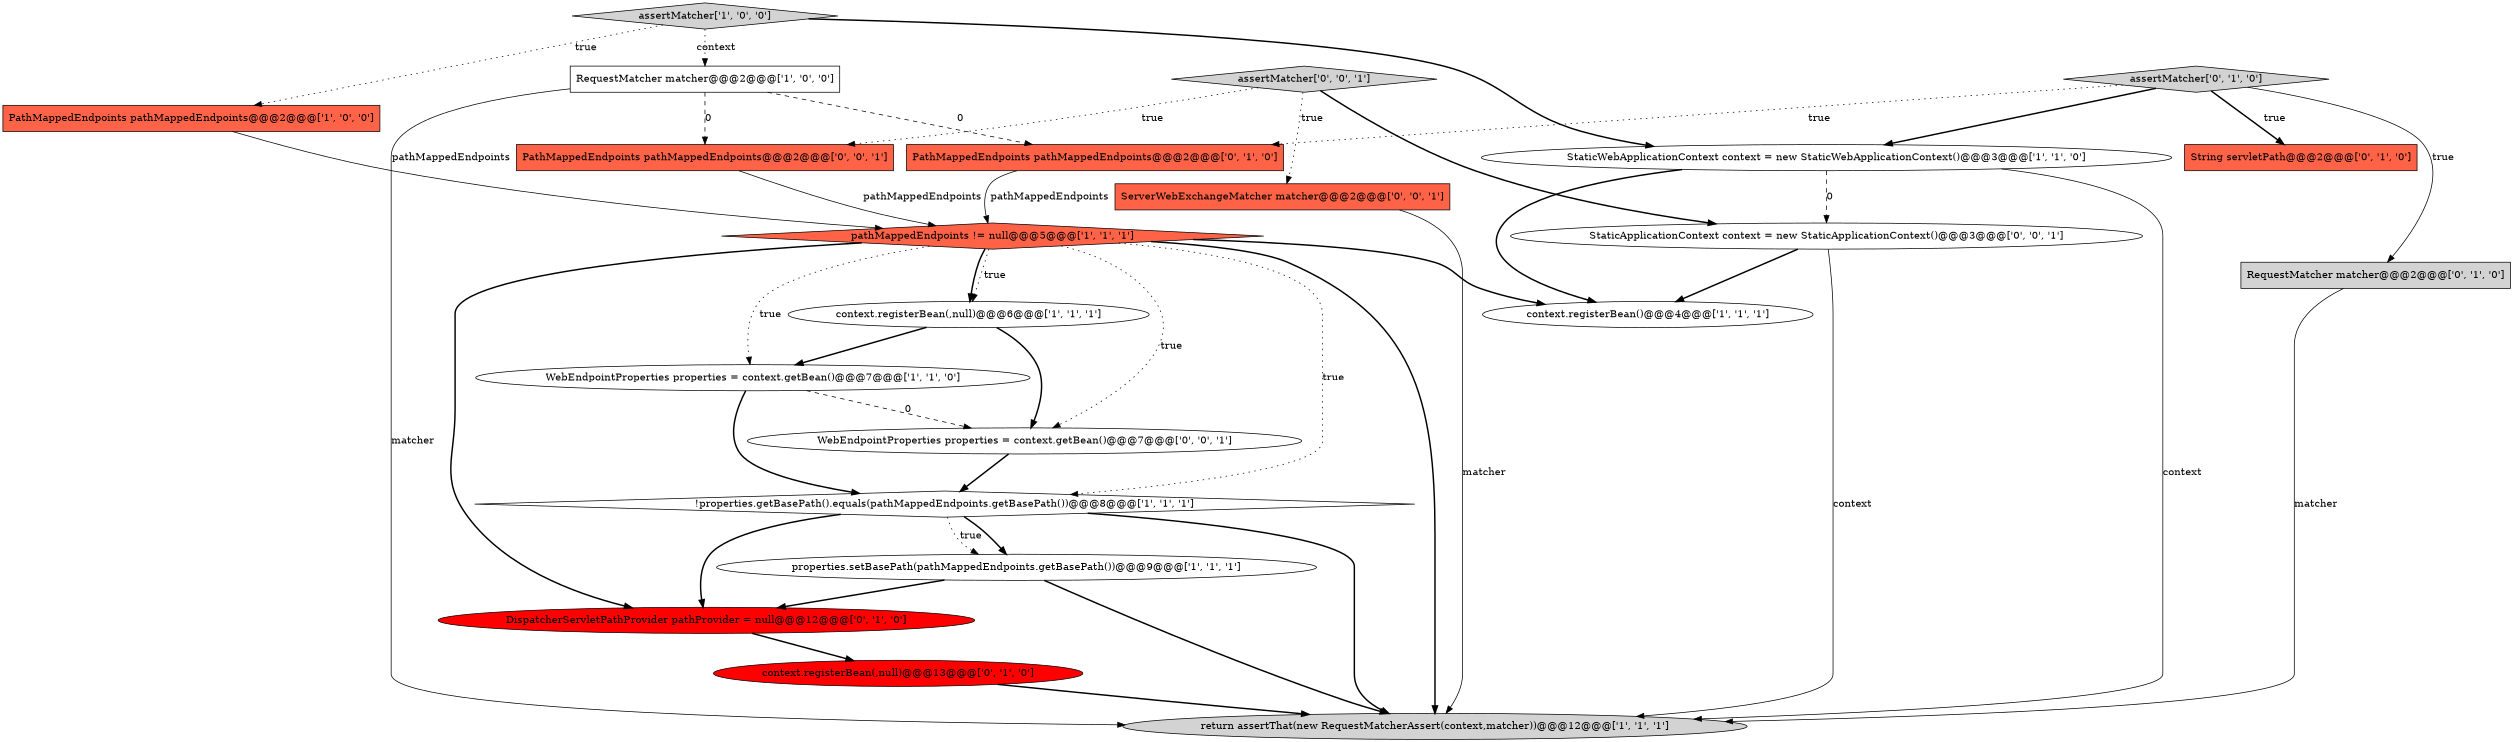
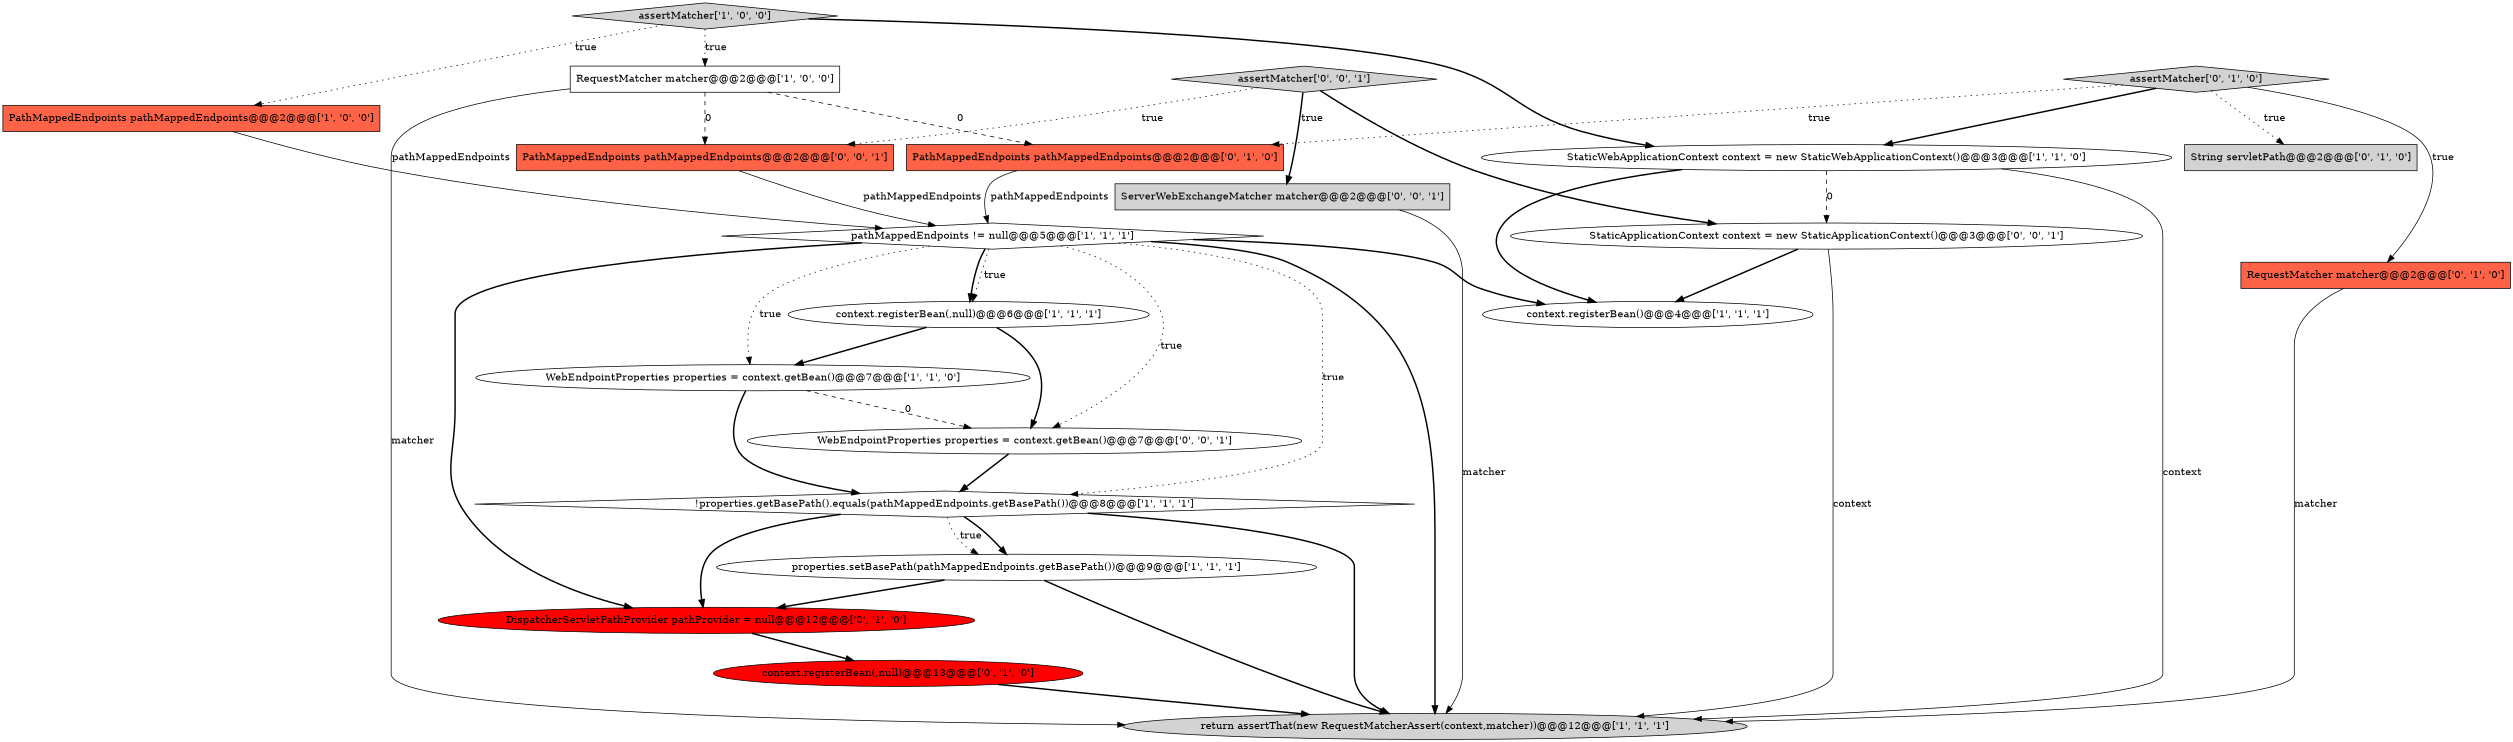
(716, 48) -> (716, 48)
(2245, 115) -> (2245, 115)
(1297, 135) -> (1297, 135)
(2301, 158) -> (2301, 158)
(1282, 197) -> (1282, 197)
(993, 236) -> (993, 236)
(2376, 275) -> (2376, 275)
